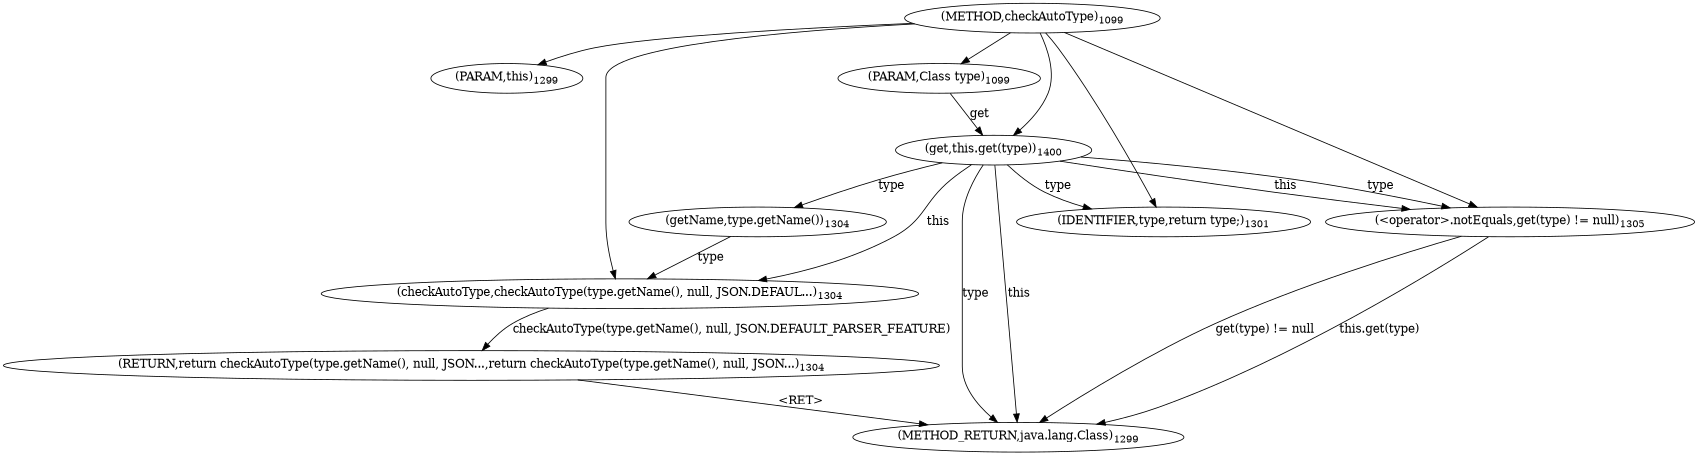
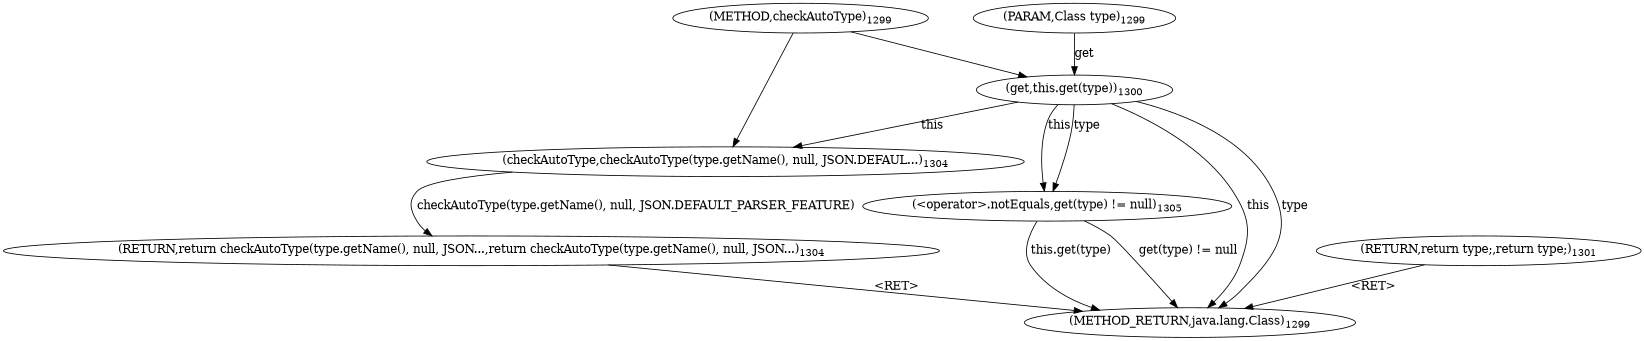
(1111, 17) -> (879, 17)
(989, 46) -> none
(998, 77) -> (1133, 17)
(507, 78) -> none
(1267, 118) -> none
(1050, 149) -> (1131, 89)
(758, 222) -> none
(1164, 222) -> none
none -> (1479, 251)
